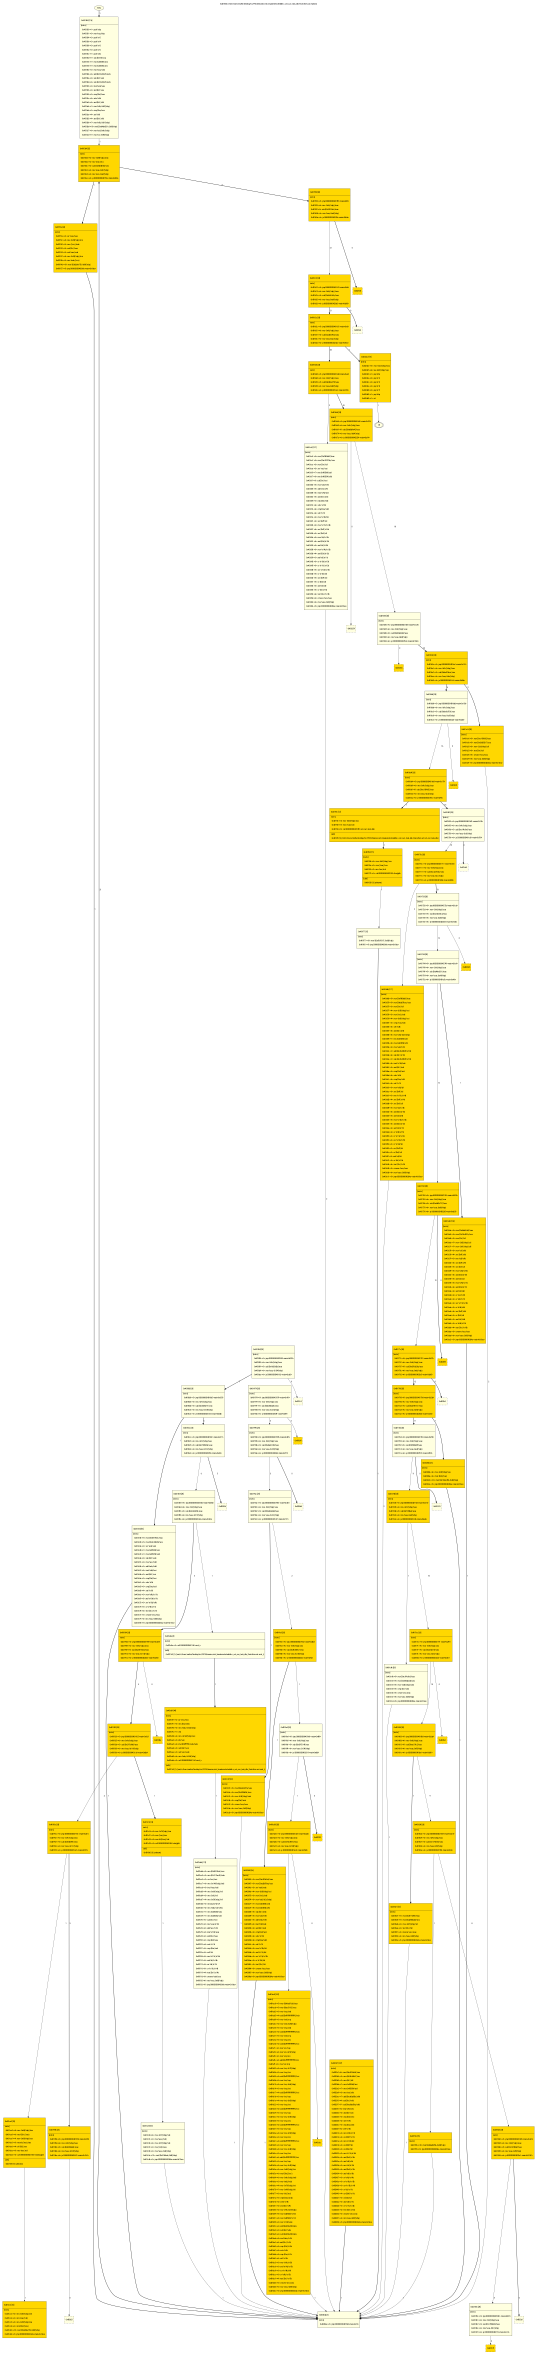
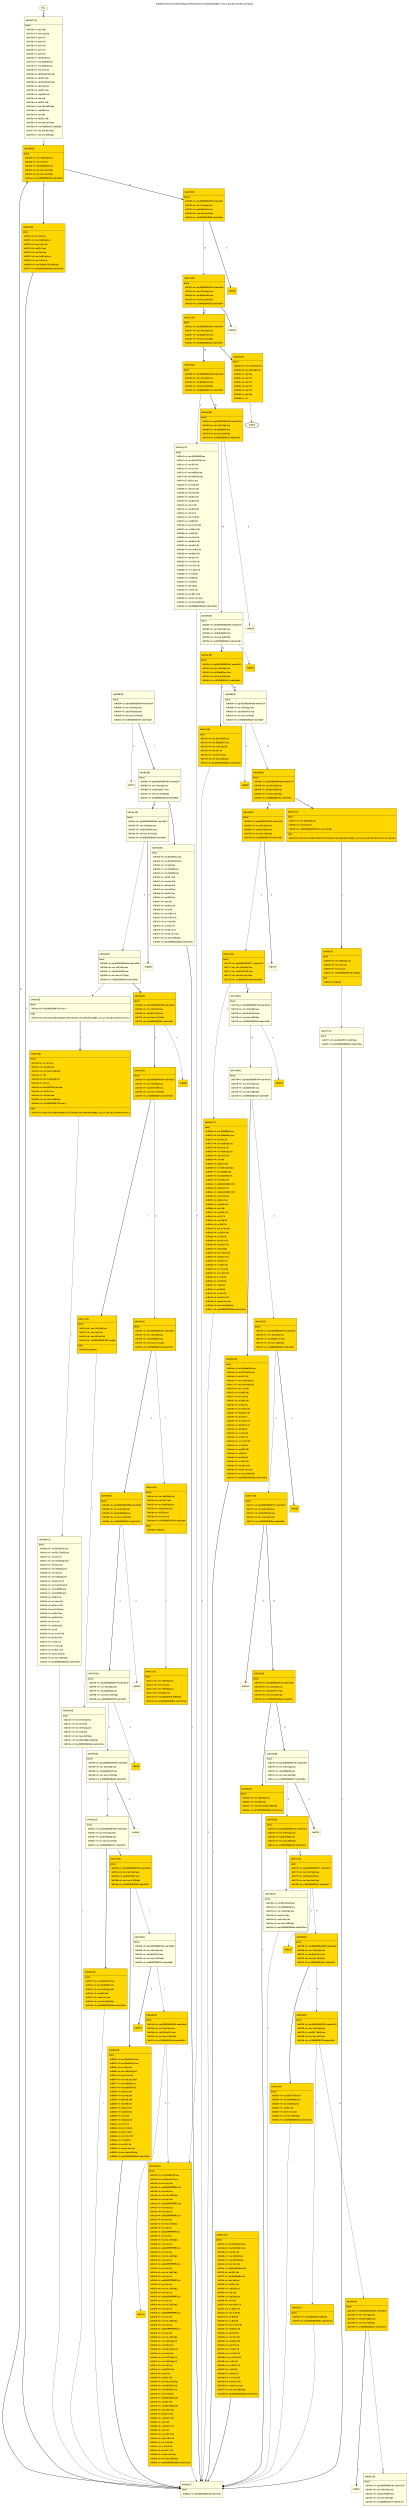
(379, 425) -> (252, 425)
(463, 825) -> (263, 825)
(326, 1461) -> (197, 1386)
none -> (115, 1597)
(491, 2348) -> none
